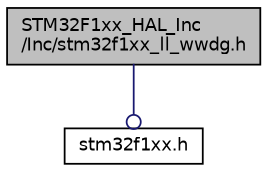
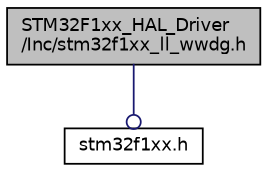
(134, 36) -> (134, 36)
